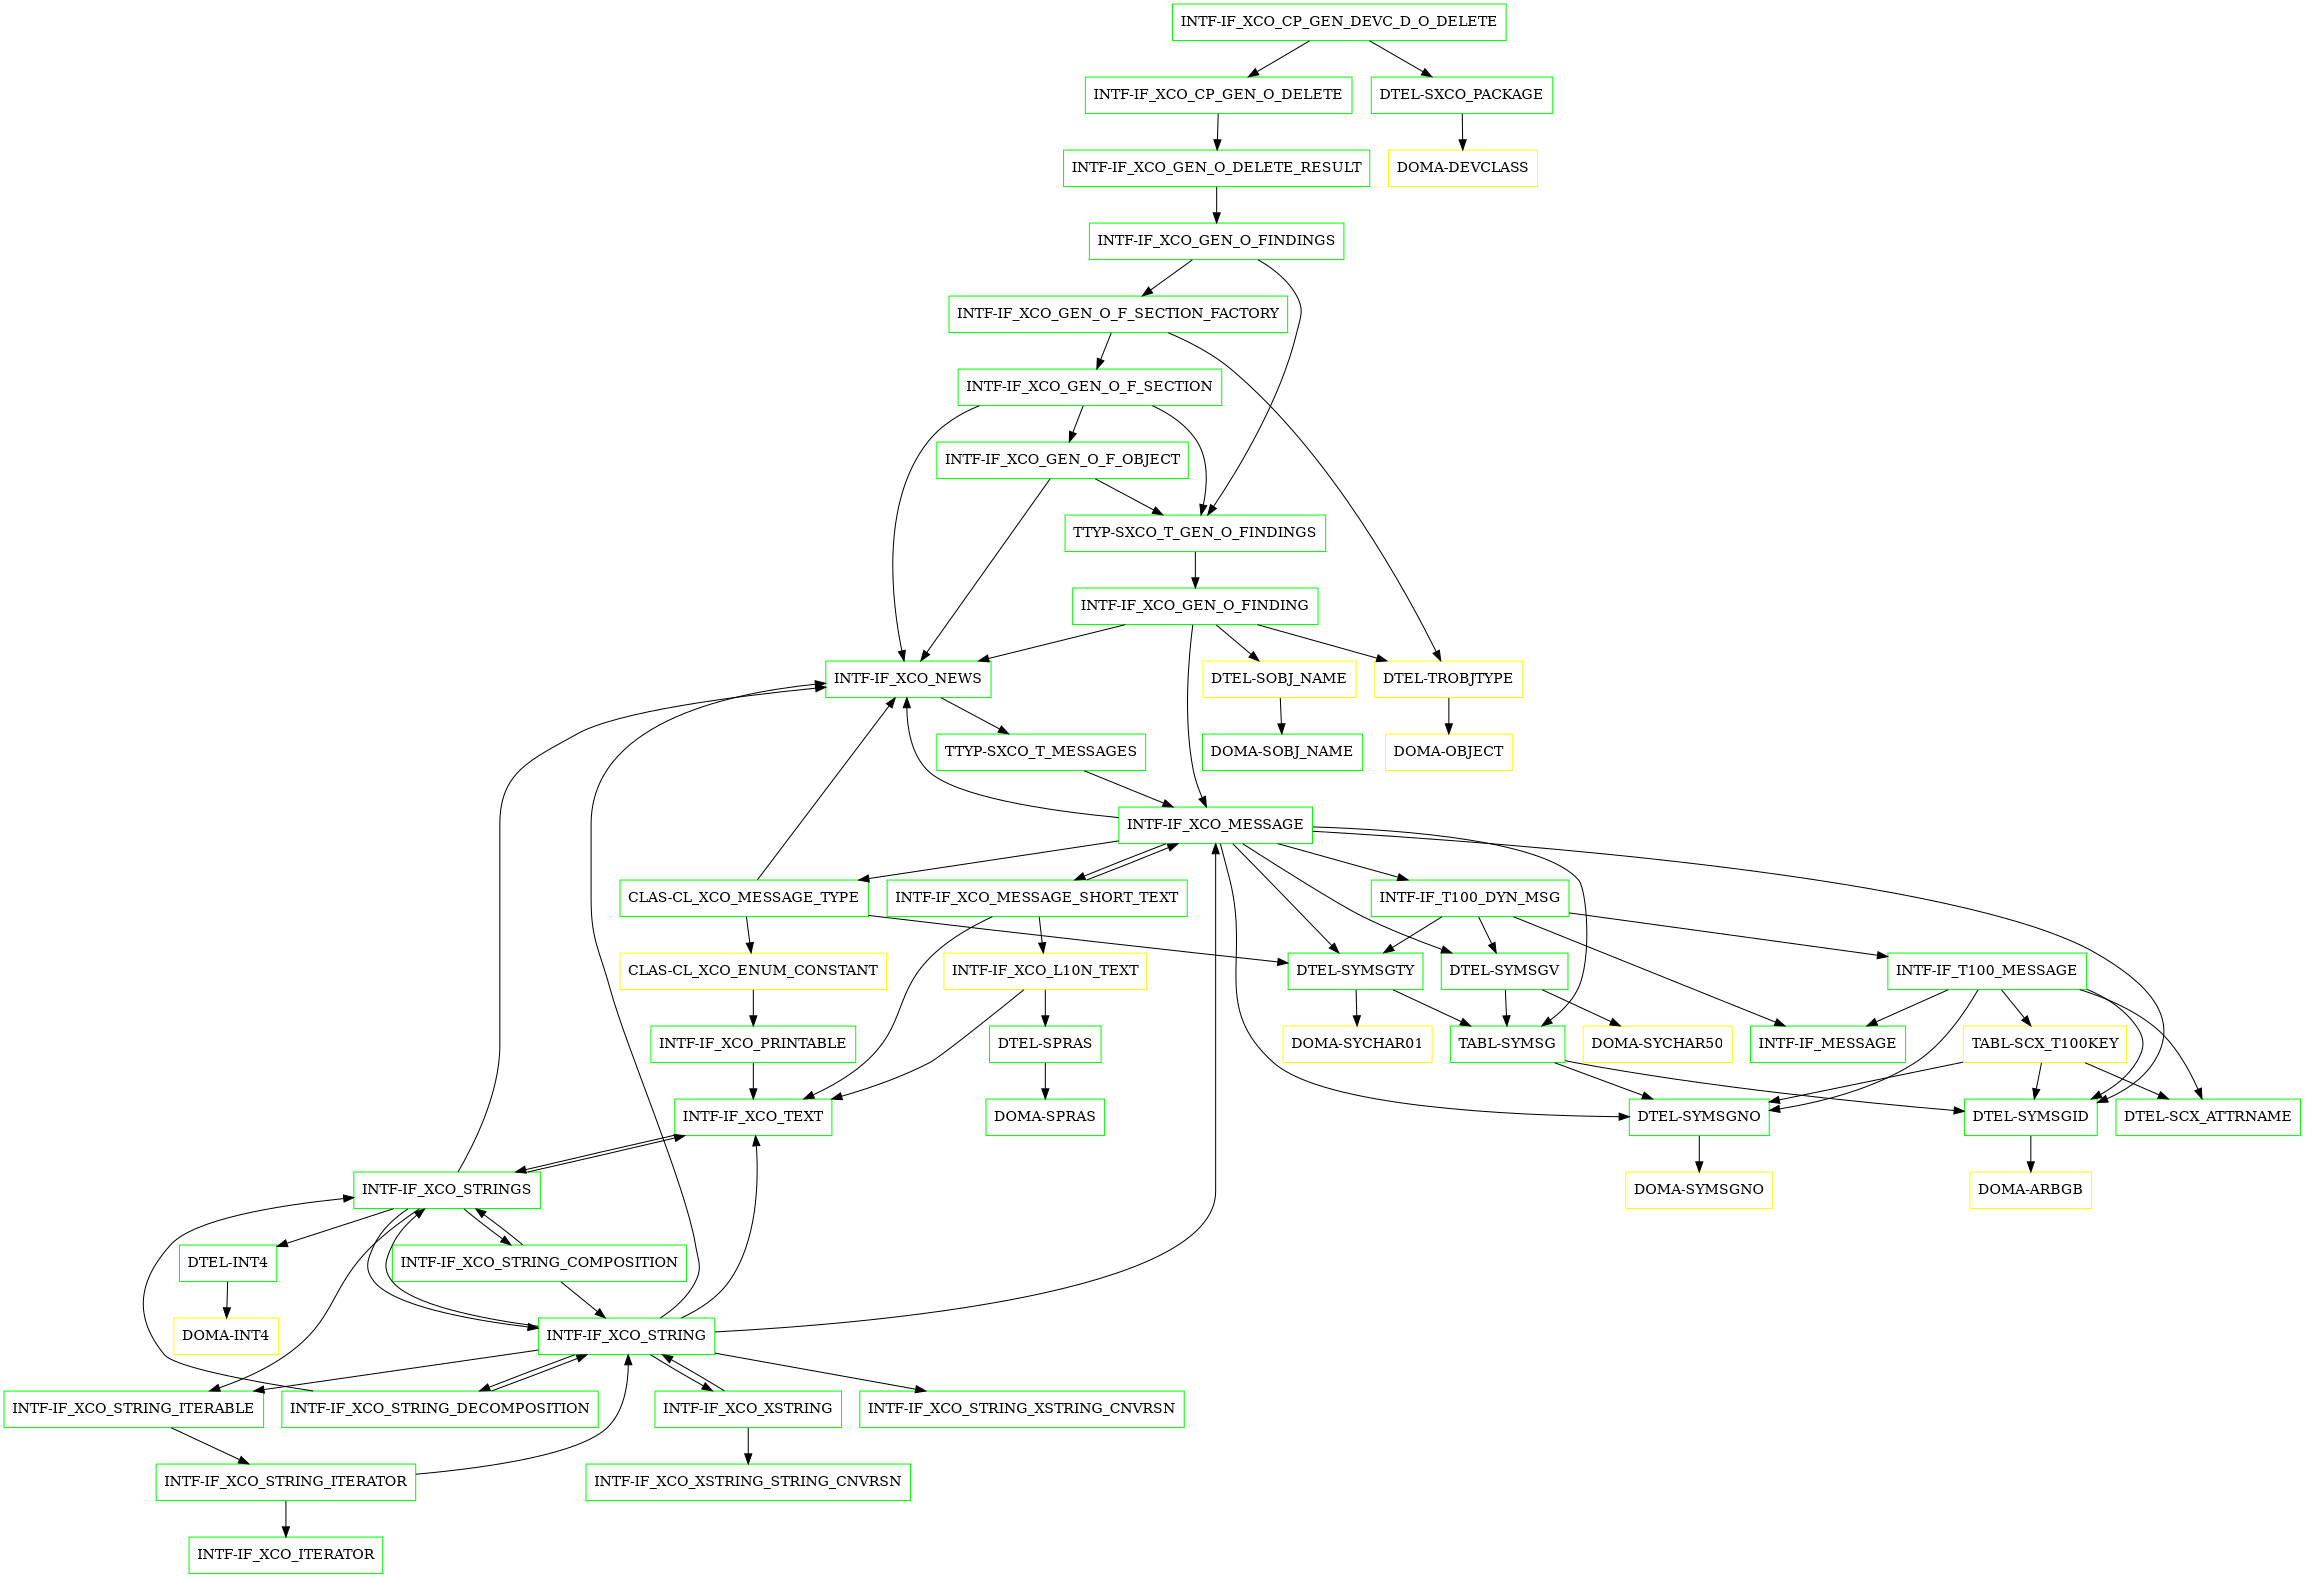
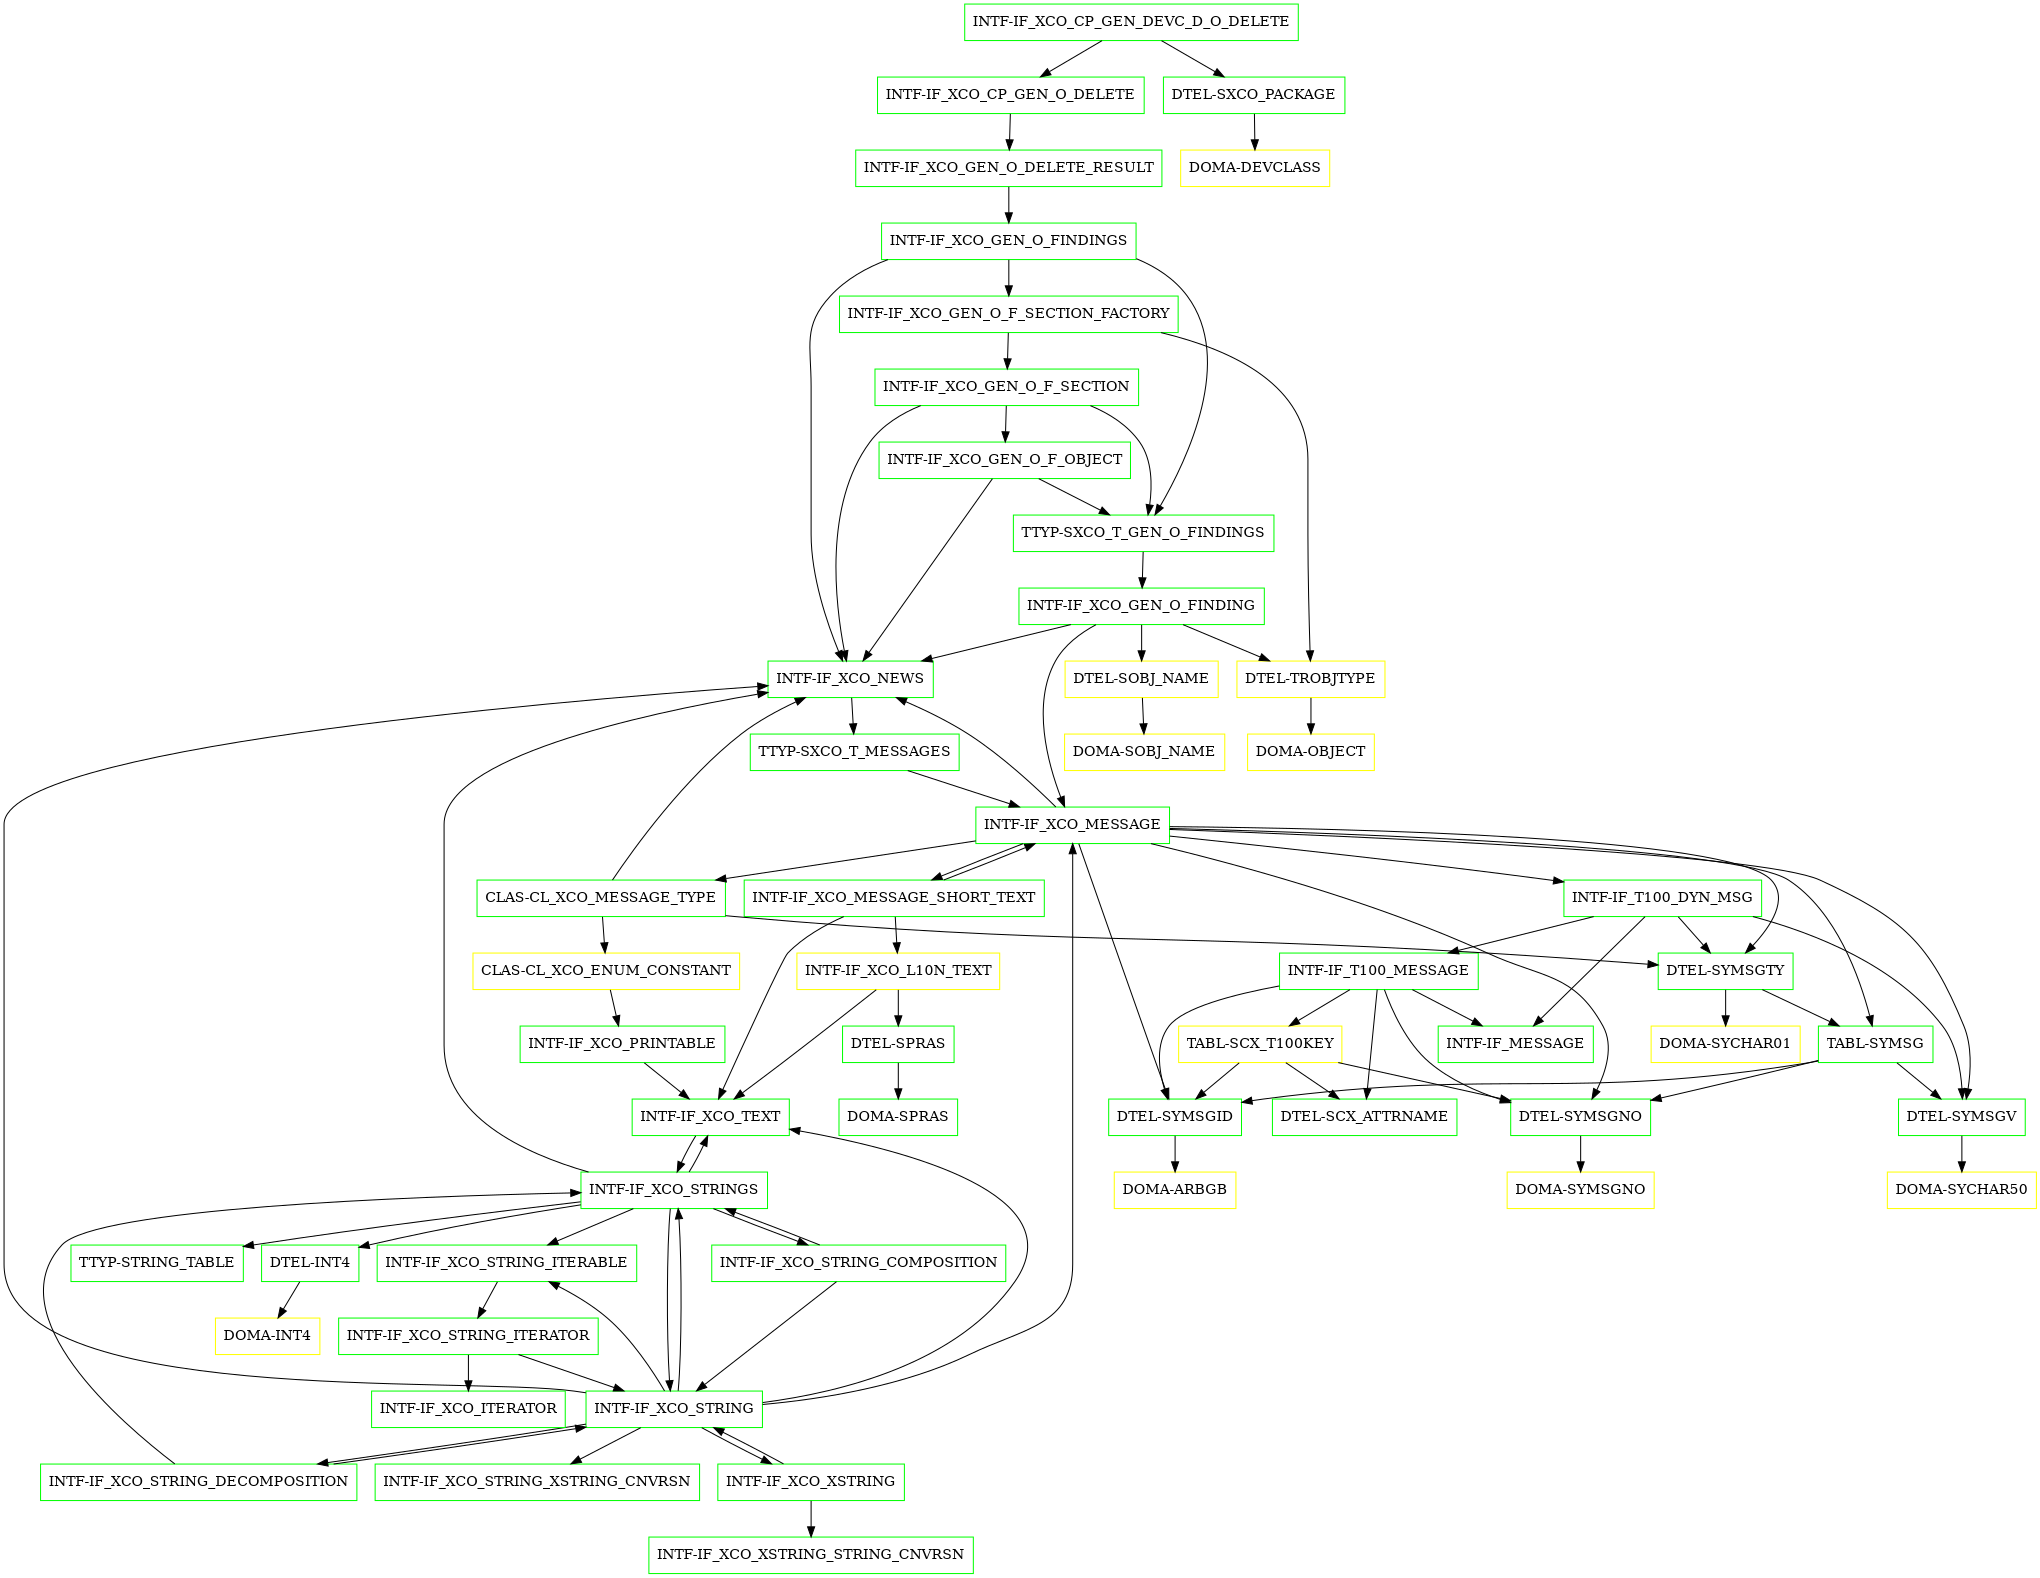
none -> (811, 439)
(1283, 752) -> (1145, 752)
(1506, 1003) -> (1915, 1078)
none -> (157, 1263)
